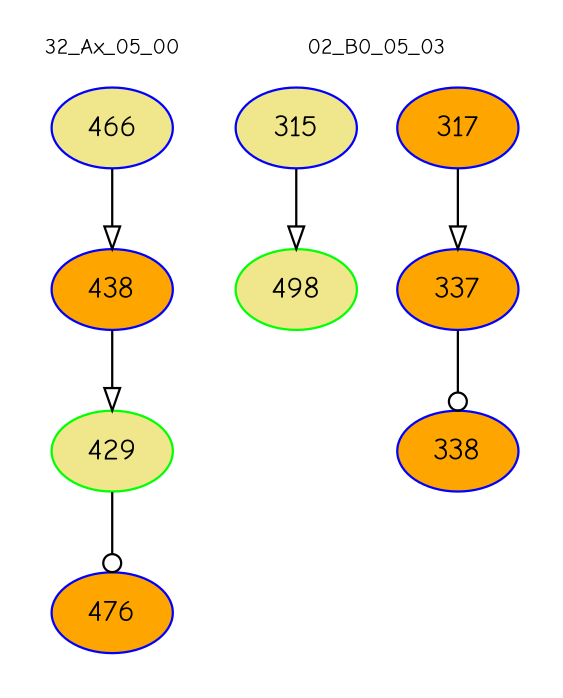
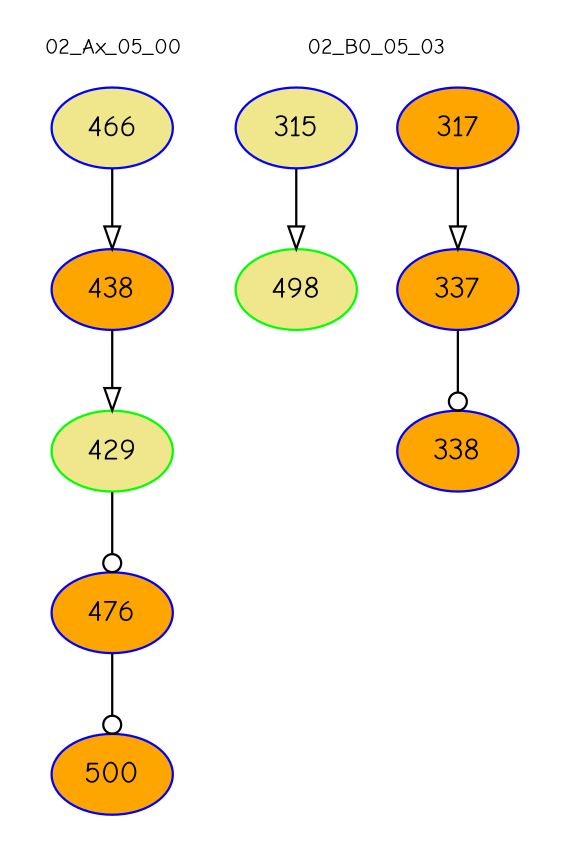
(113, 48) -> (113, 48)
none -> (112, 774)
